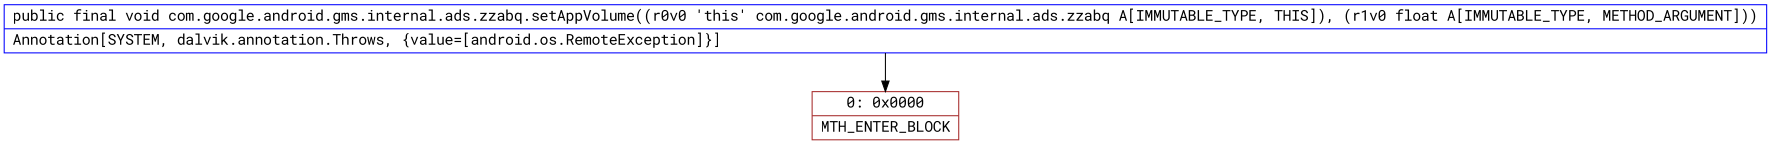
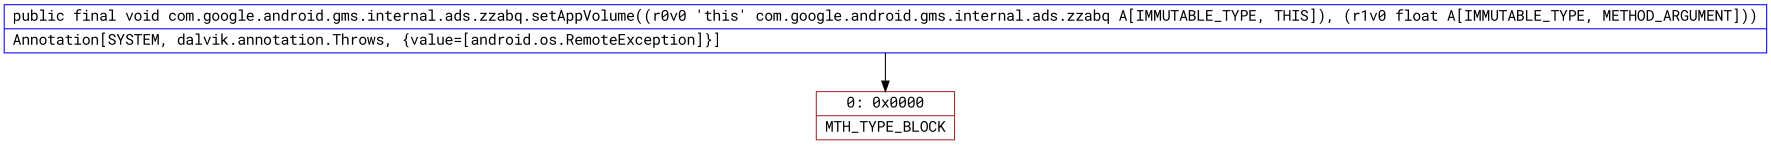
(885, 127) -> (885, 127)
